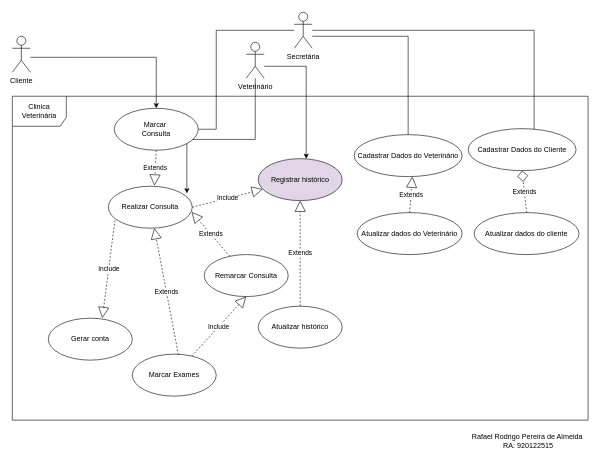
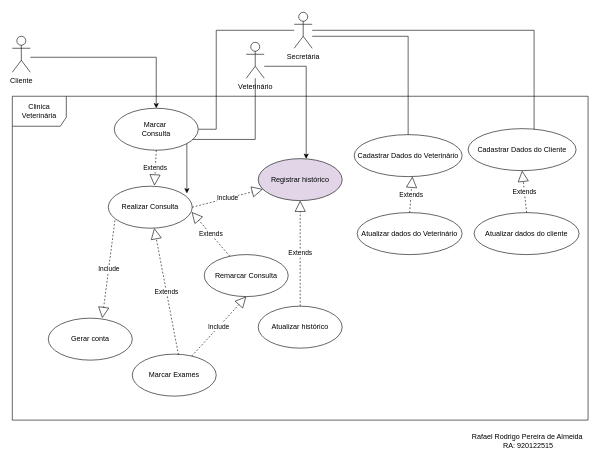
(524, 182) -> (524, 183)
